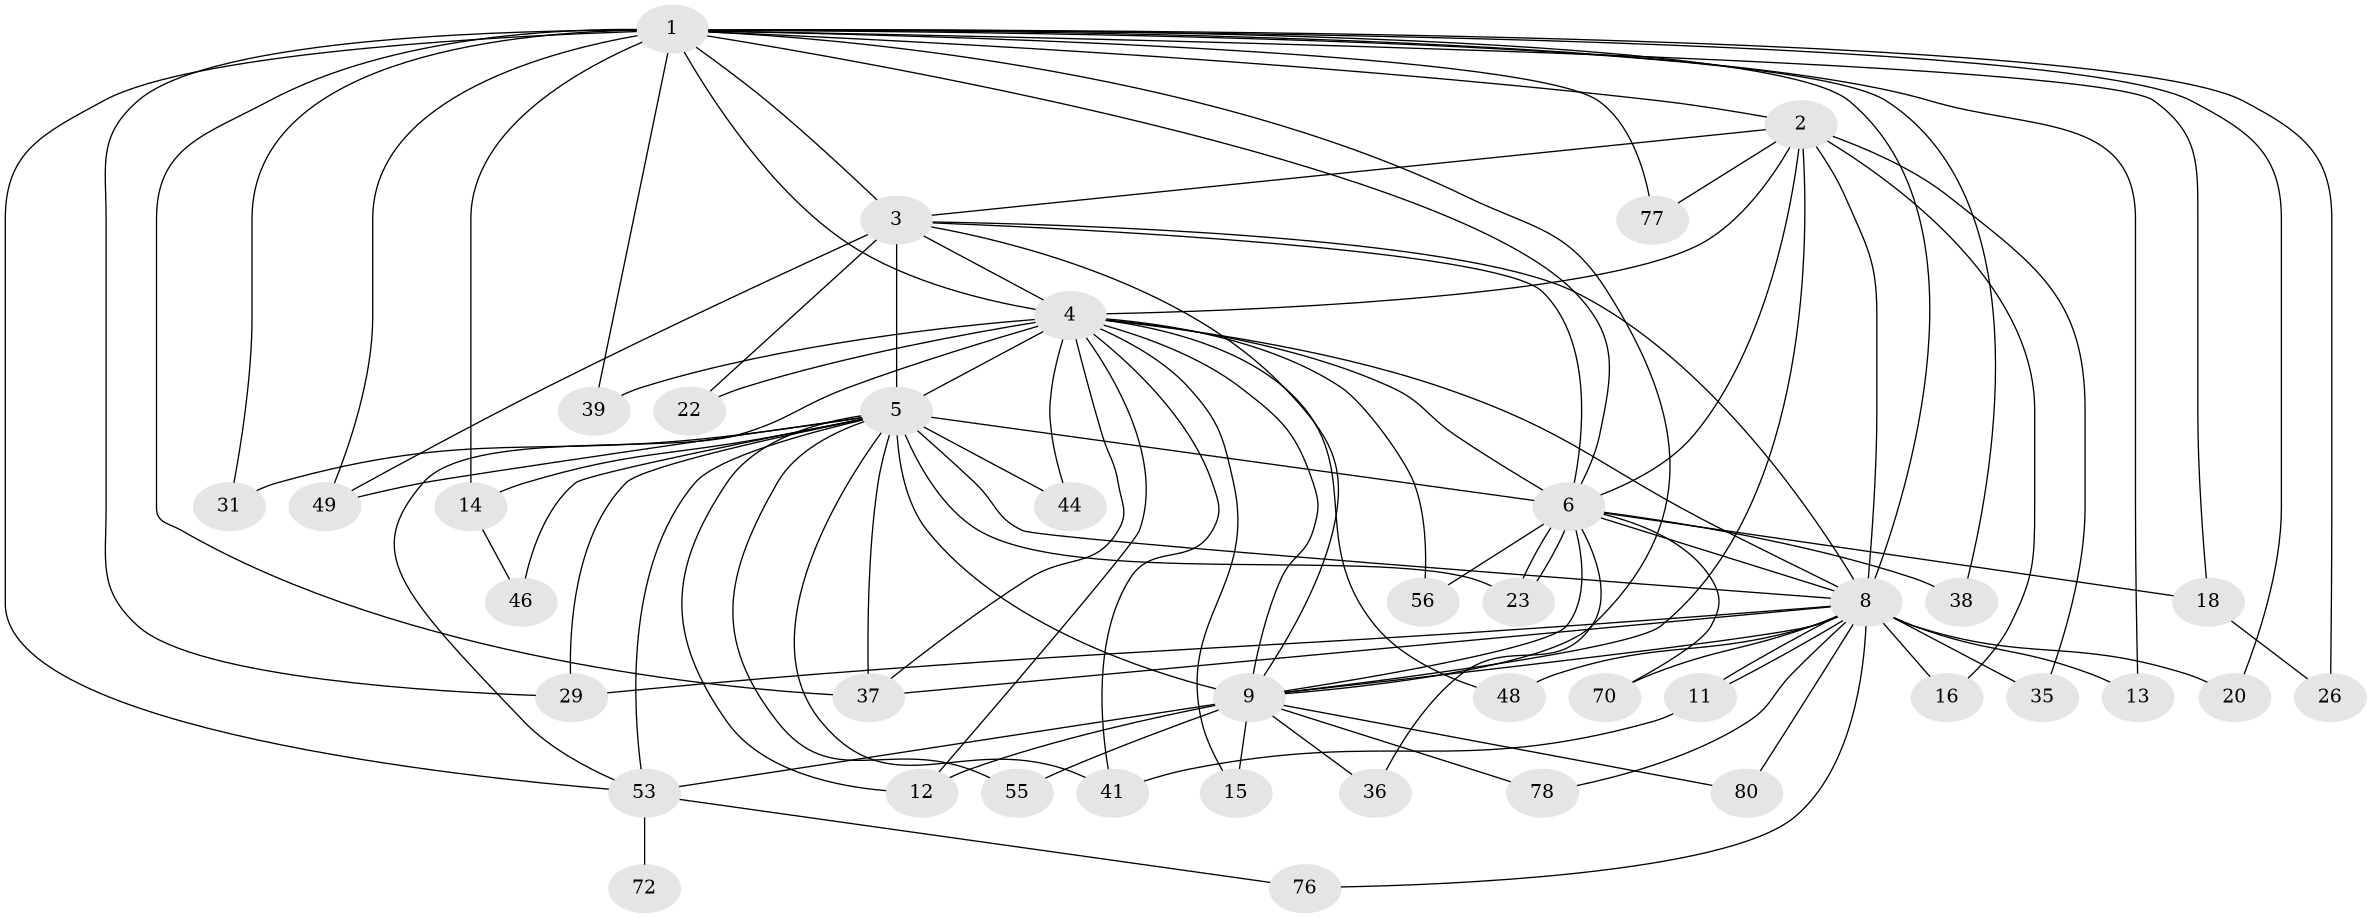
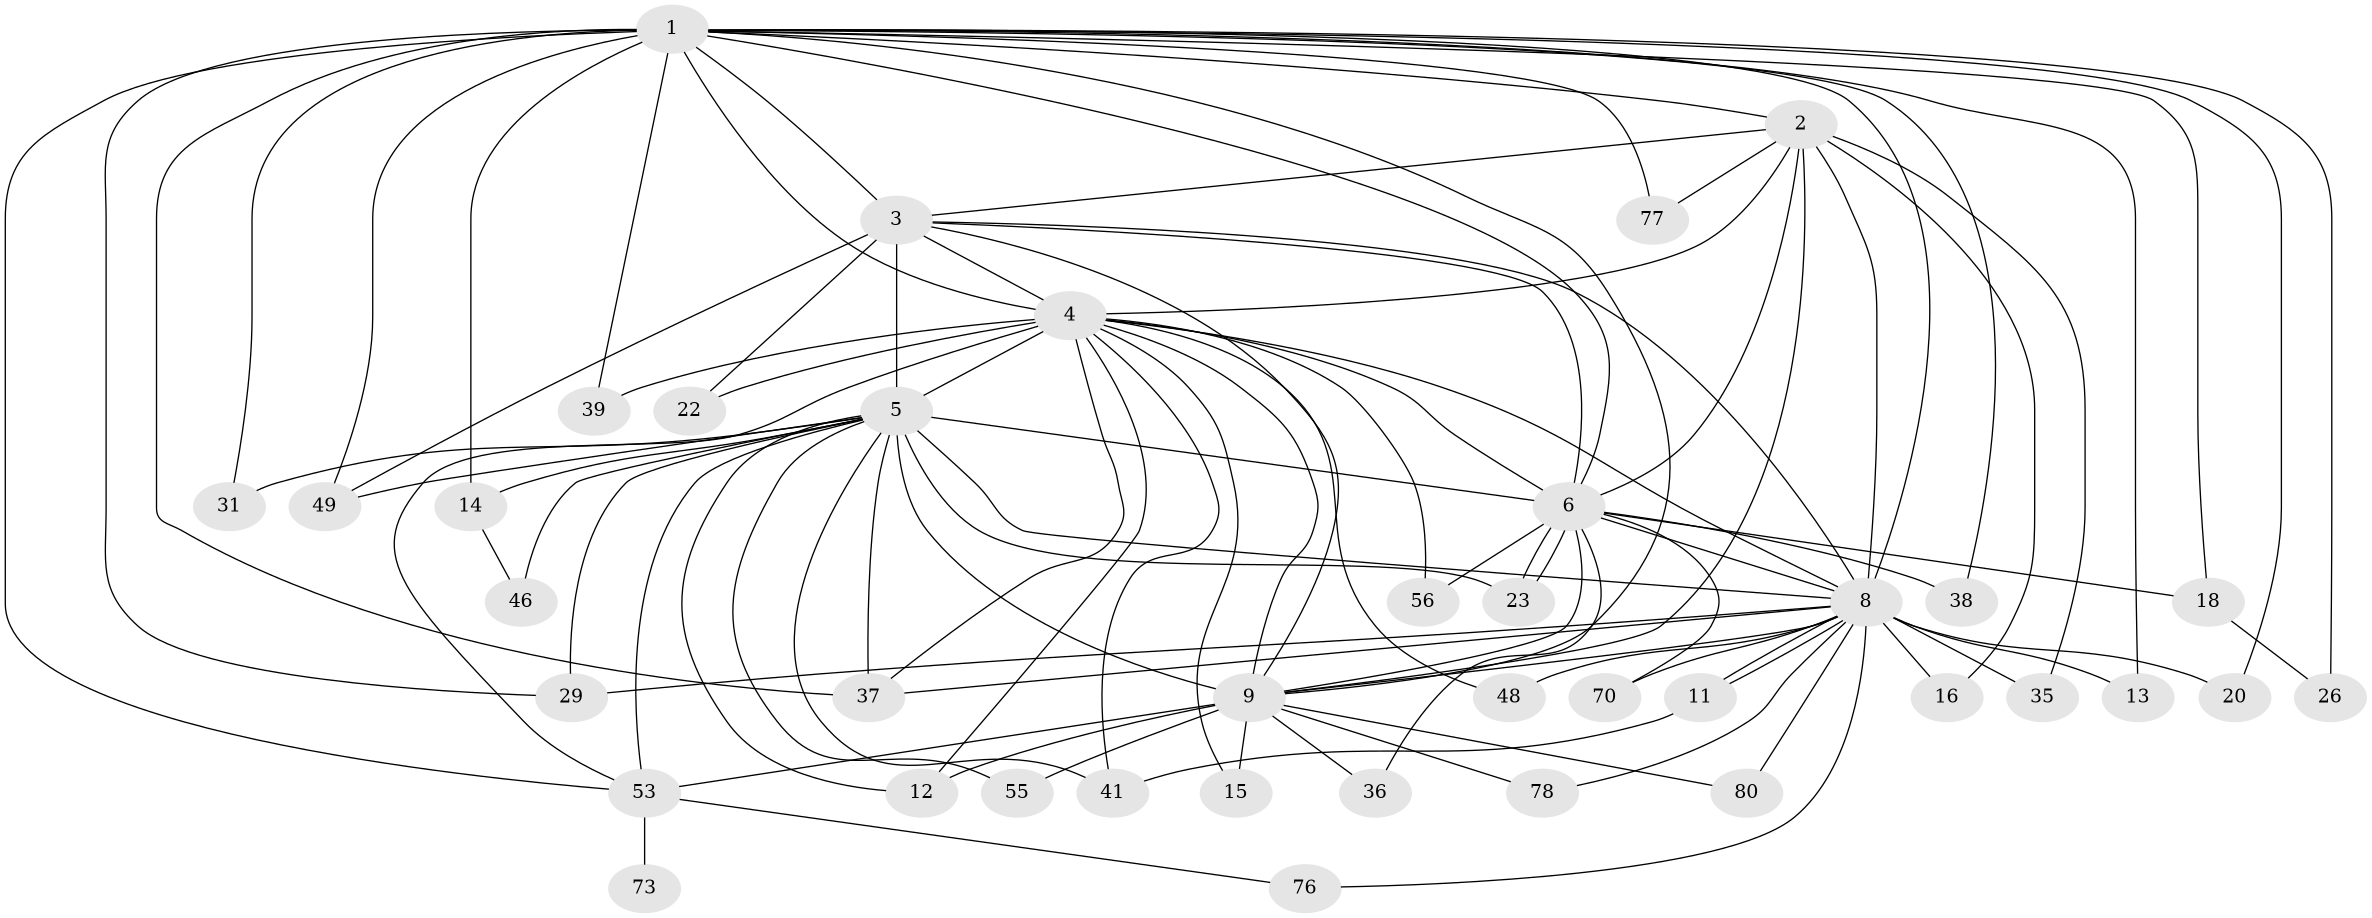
(1070, 507) -> none
(645, 889) -> (645, 889)
